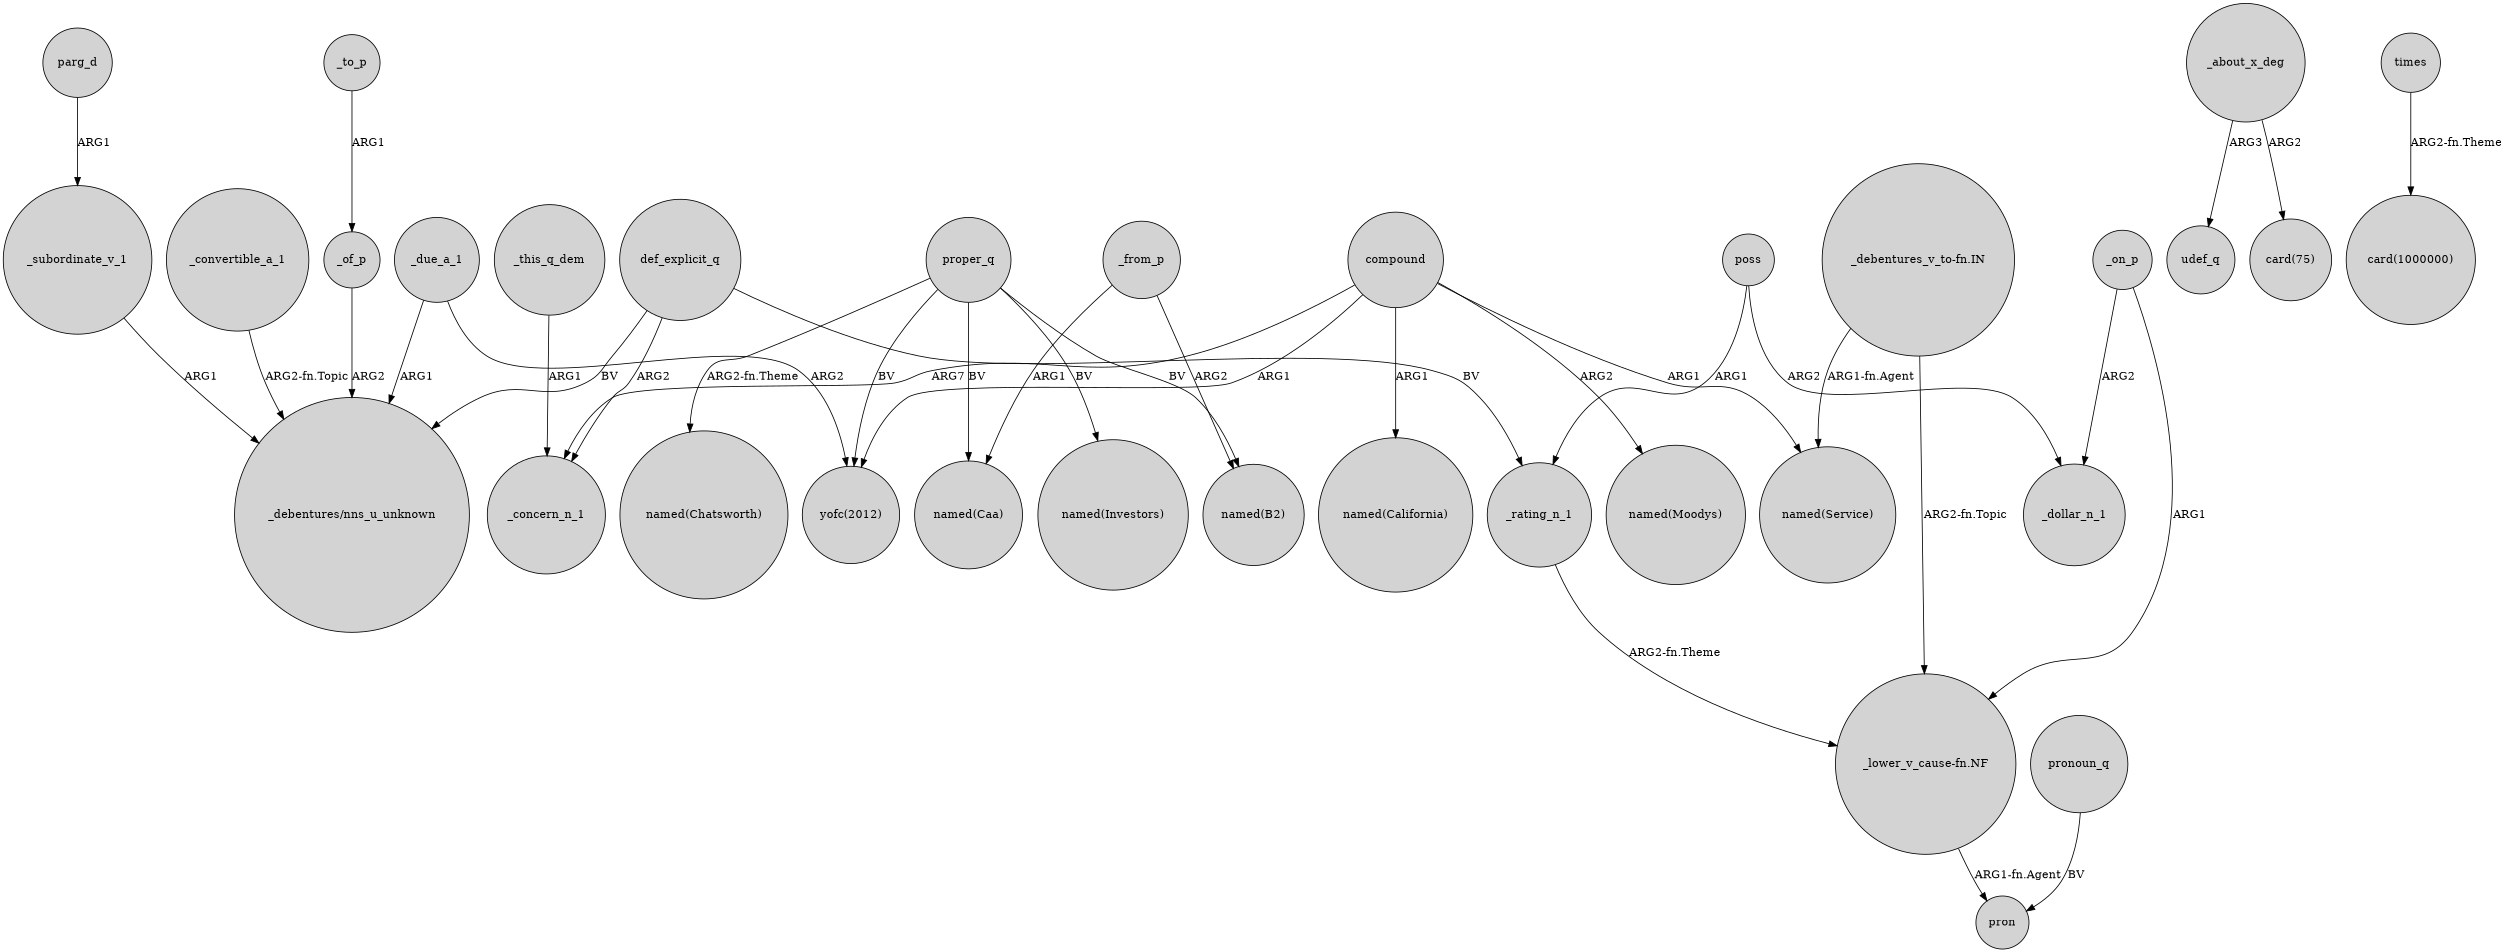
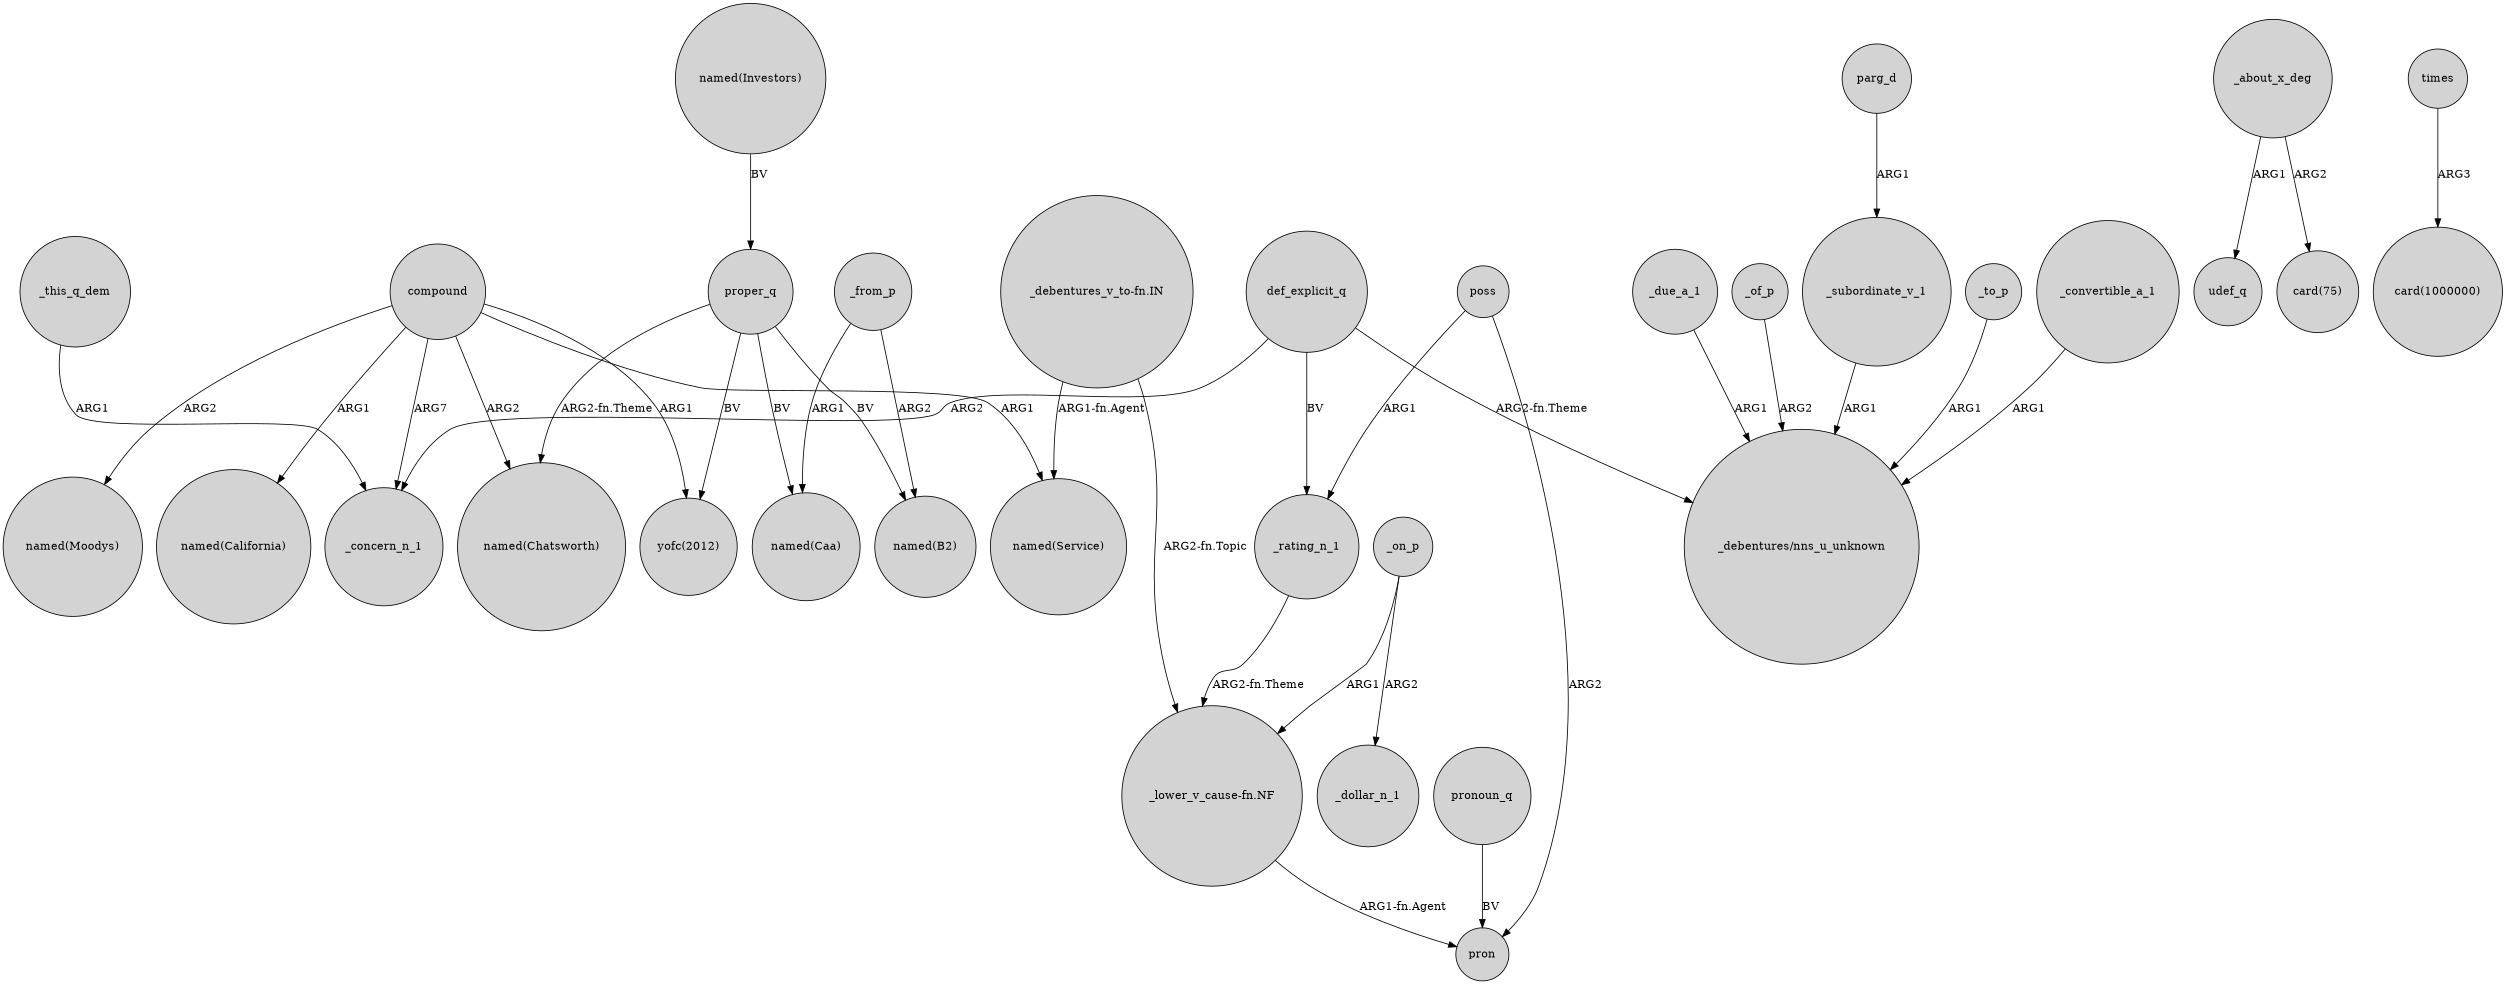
(2246, 143) -> (2270, 175)
(2457, 143) -> (2455, 175)
(352, 157) -> (1952, 398)
(1059, 353) -> (751, 197)
(659, 361) -> none
(307, 377) -> (2029, 409)
(610, 377) -> (1542, 409)
(1884, 393) -> (1564, 625)
none -> (481, 399)
